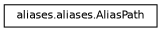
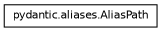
(81, 16) -> (81, 16)
